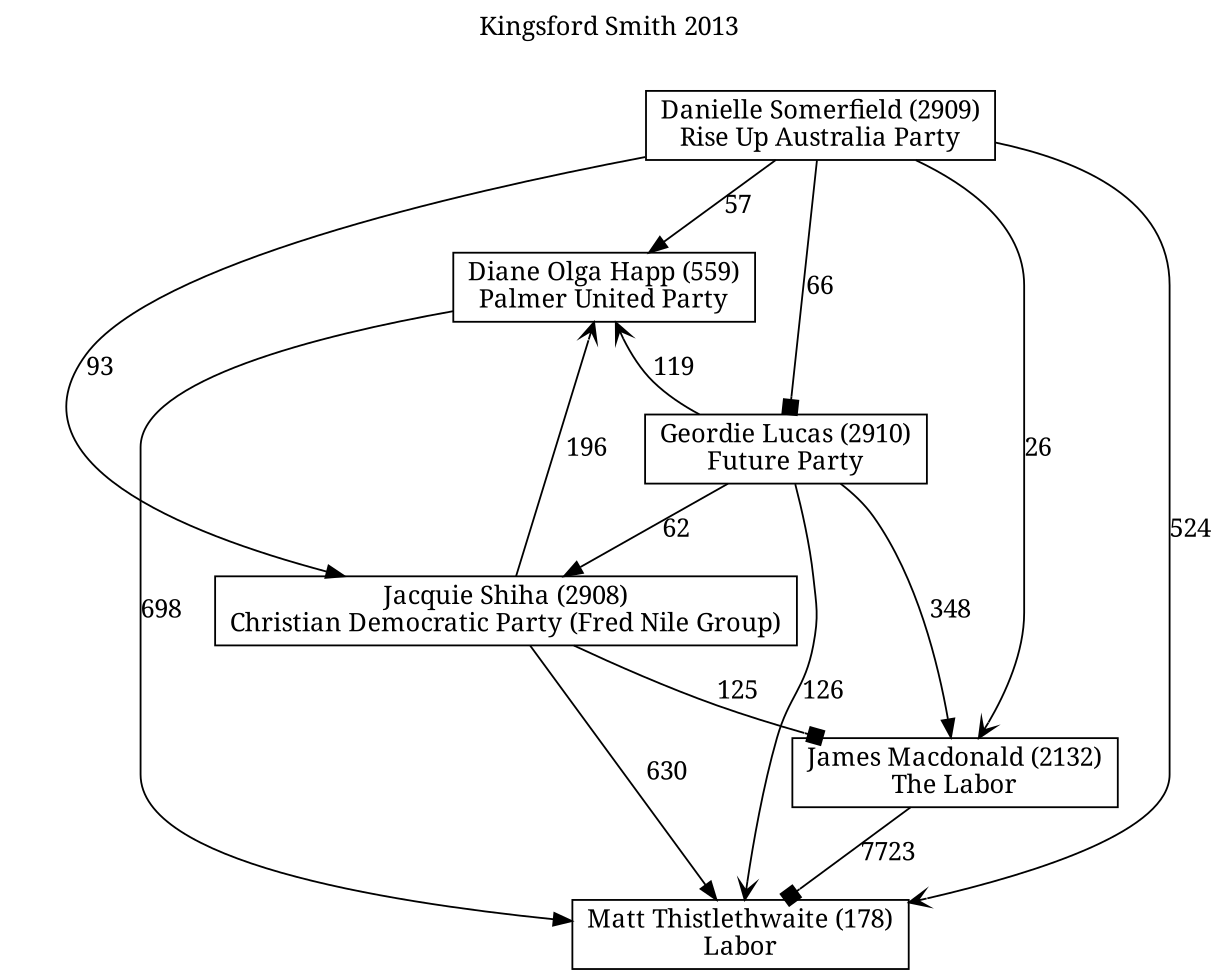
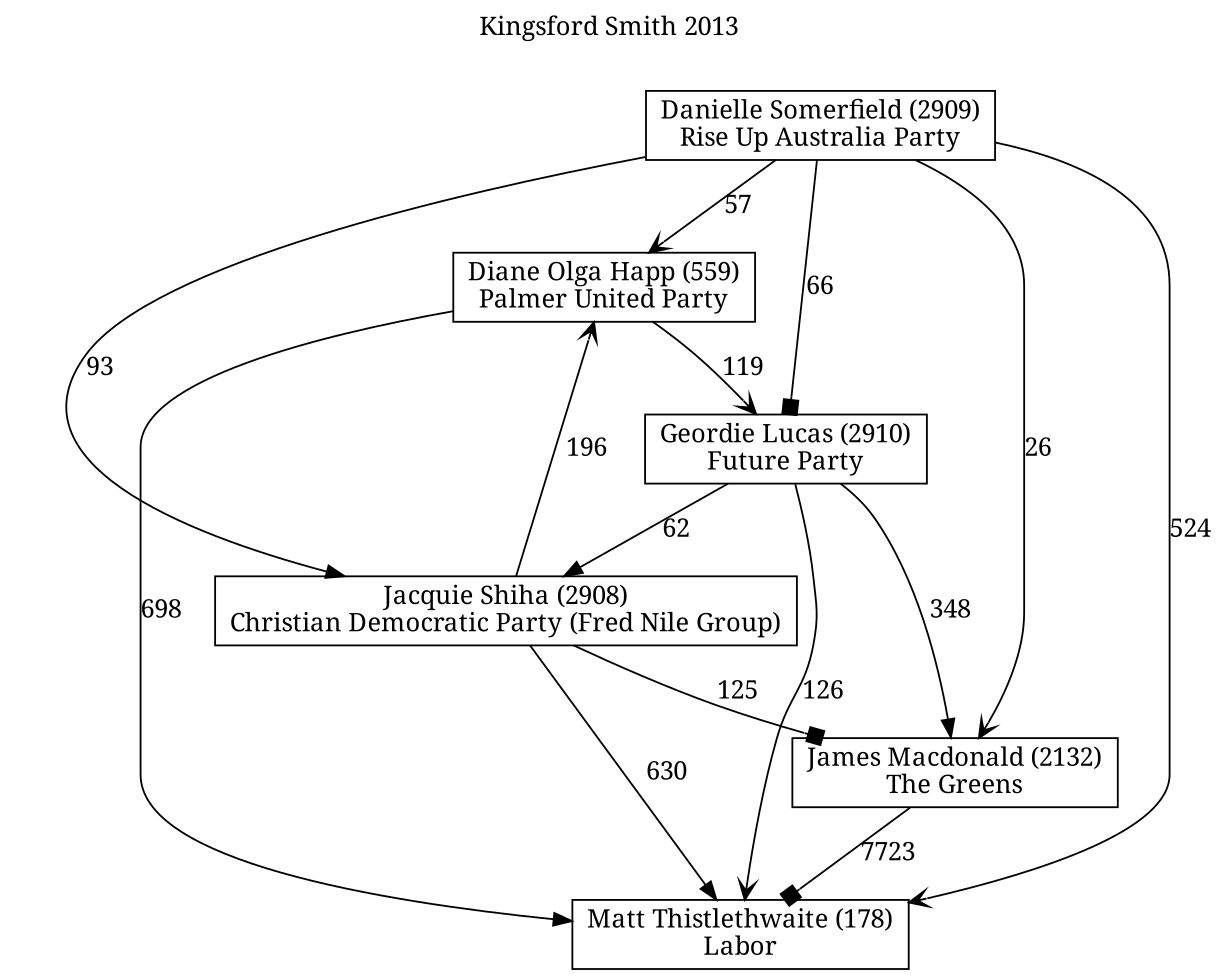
(720, 201) -> (720, 201)
(655, 383) -> (700, 359)
(955, 773) -> (955, 773)
